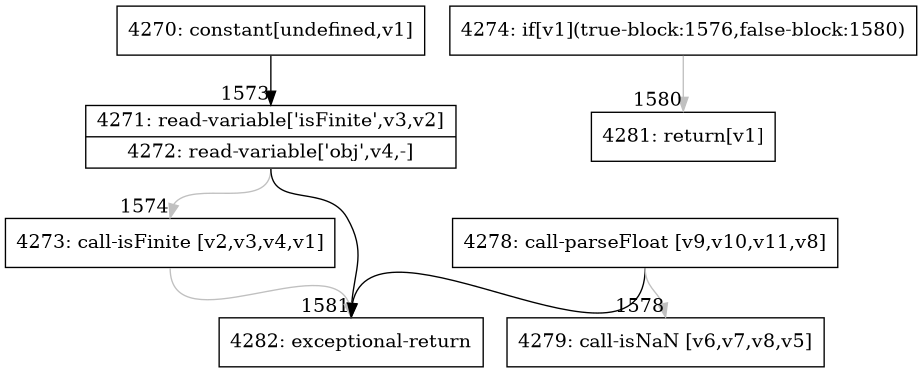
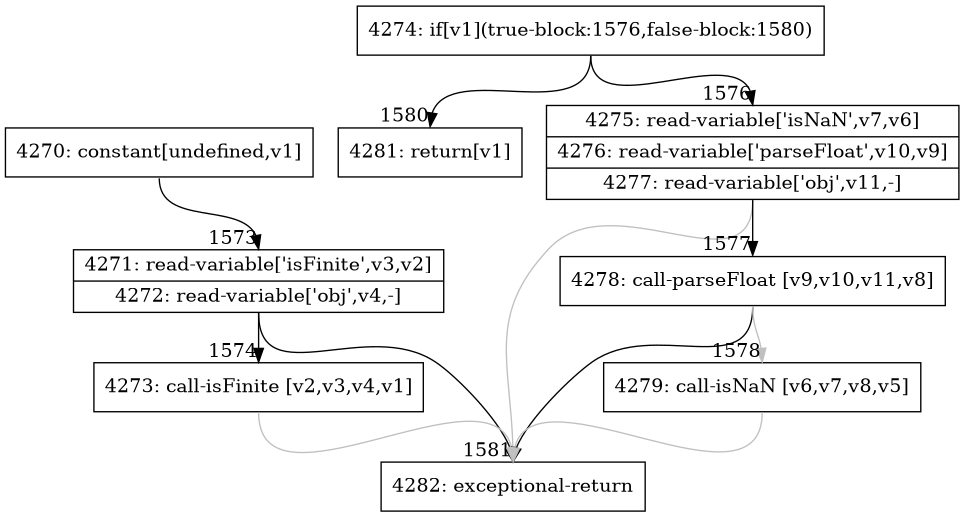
(683, 76) -> (517, 91)
none -> (753, 152)
(227, 193) -> (259, 331)
none -> (644, 439)
